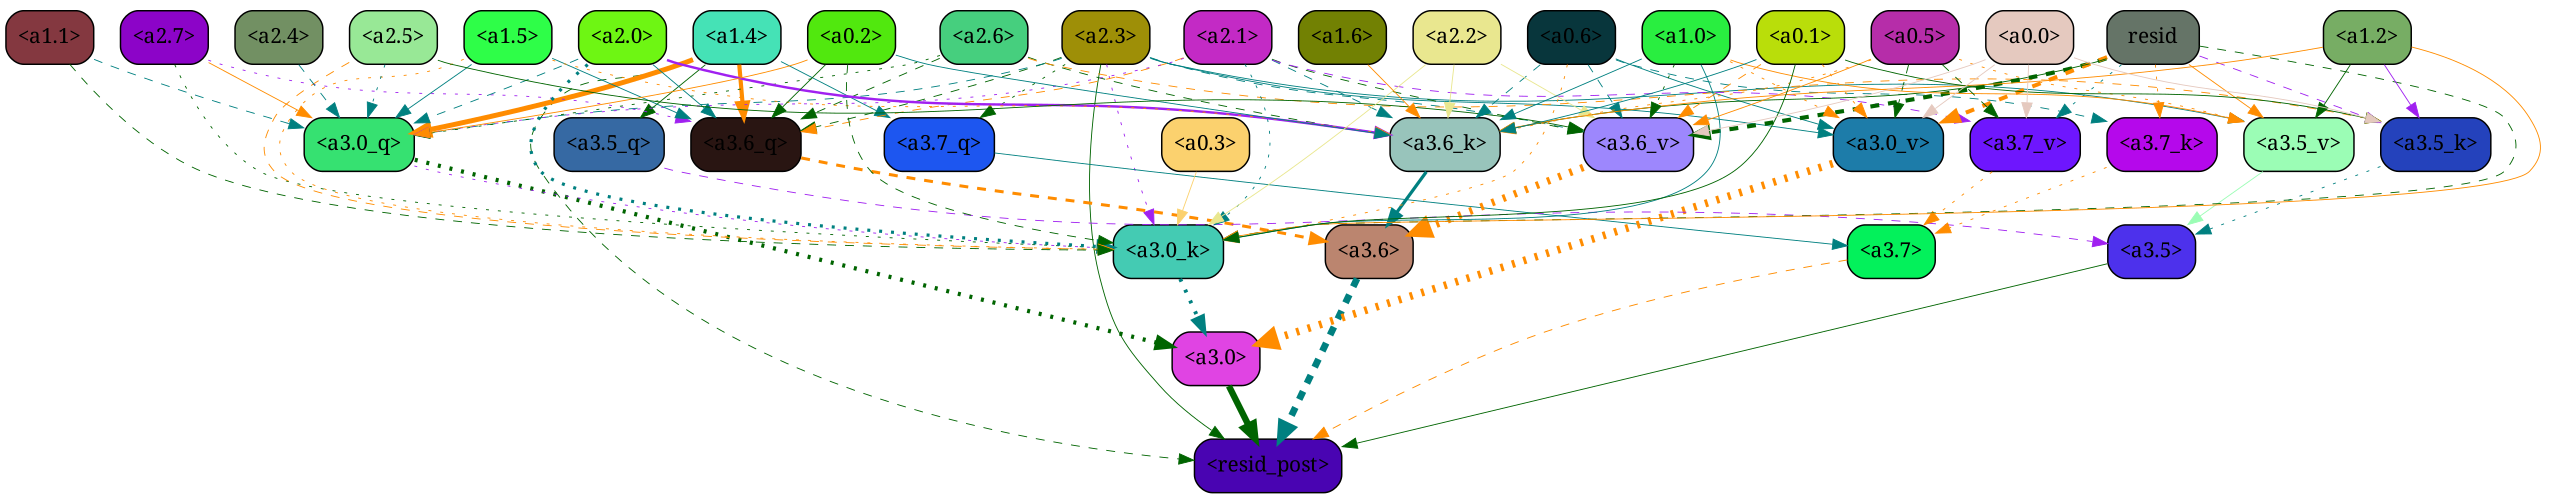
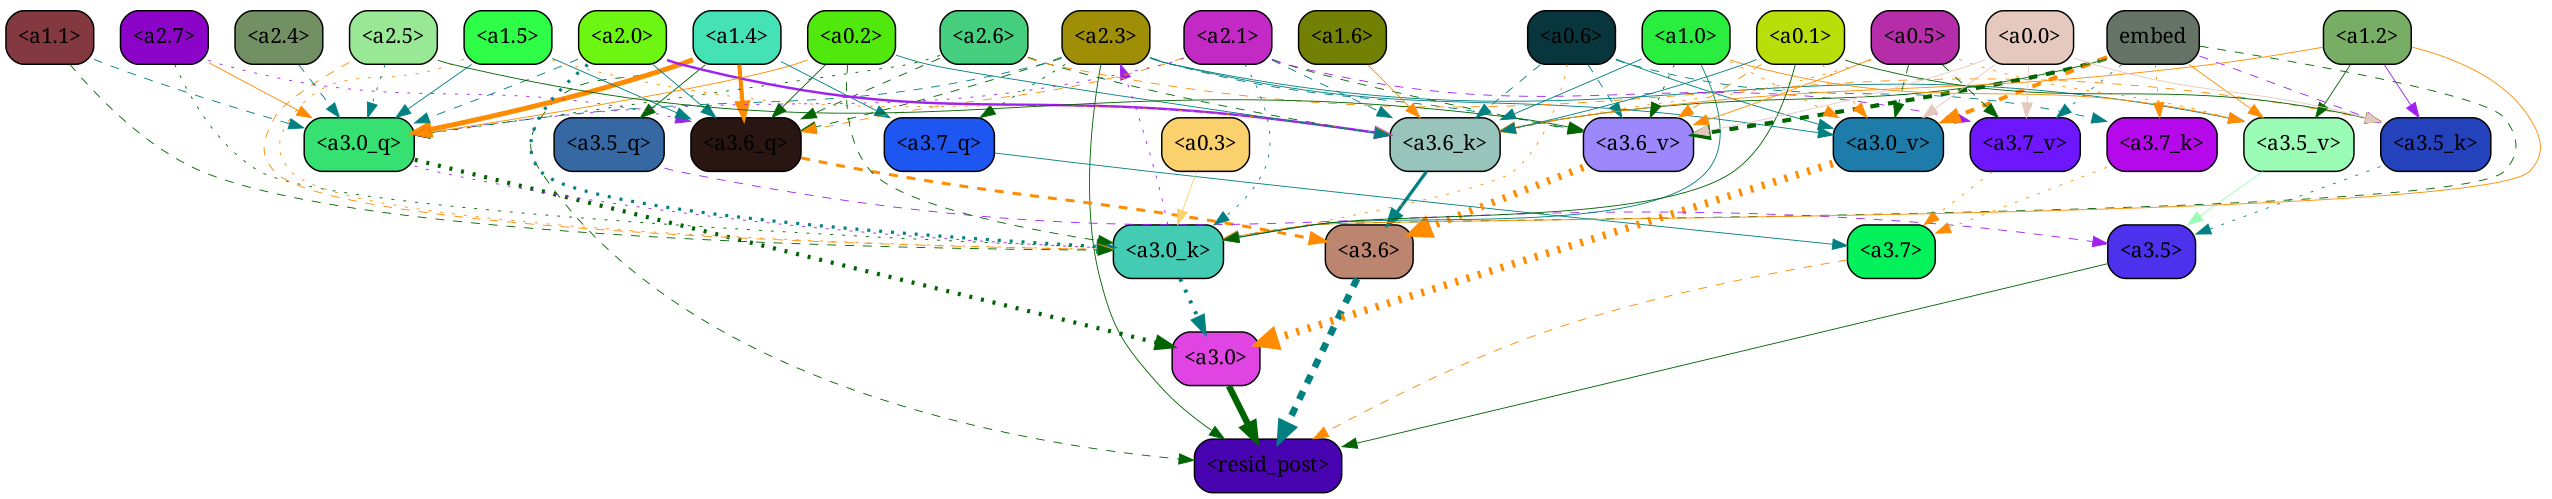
(1457, 37) -> none
(2153, 37) -> (2153, 37)
(1125, 138) -> (1149, 151)
